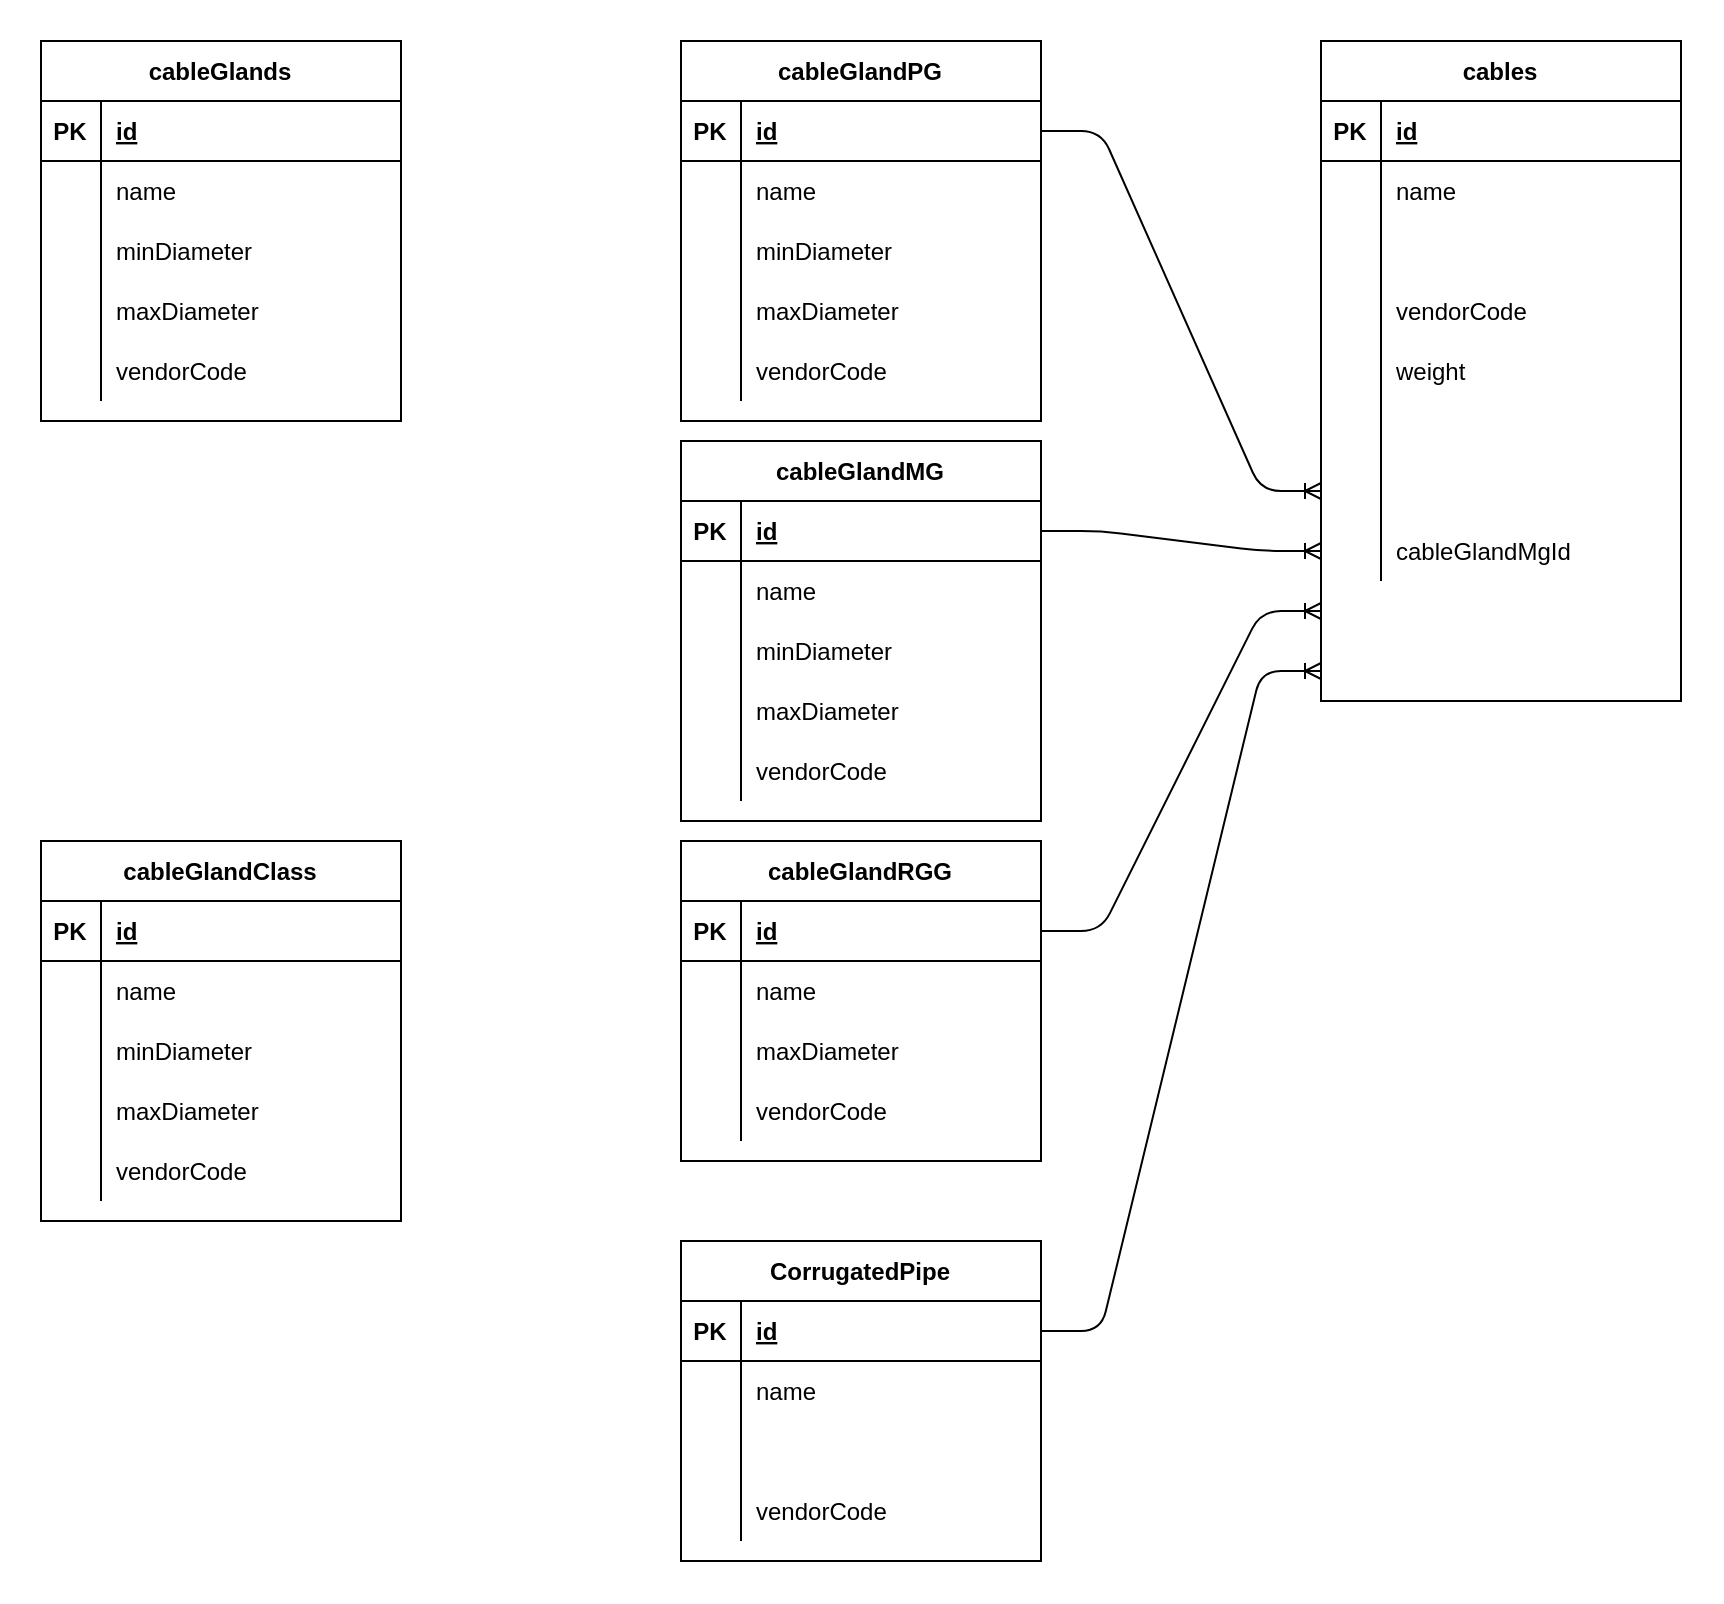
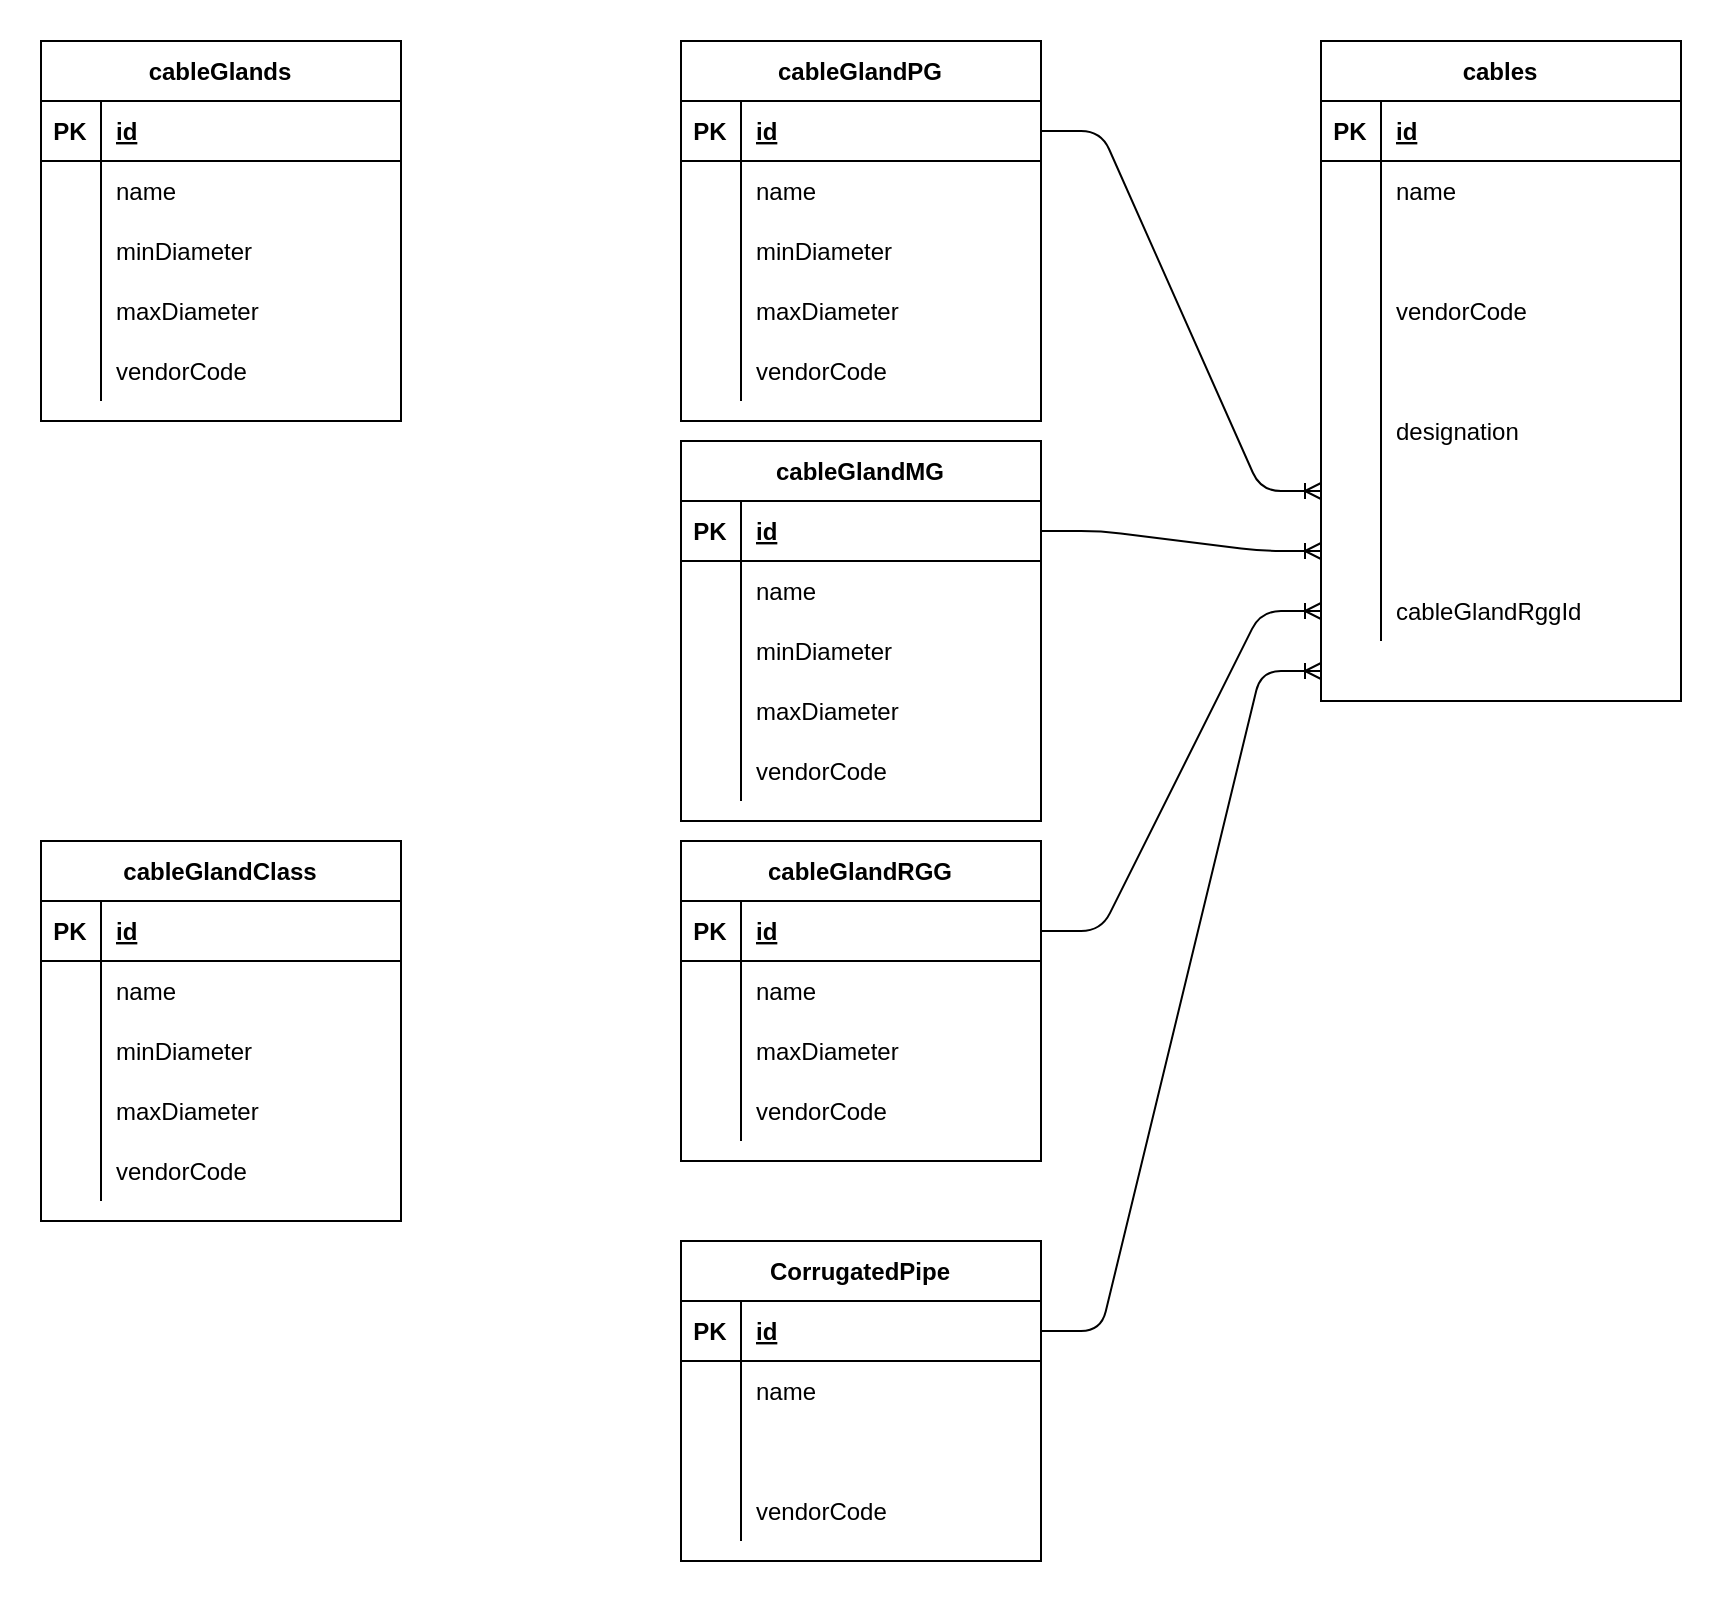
(1531, 371) -> none
none -> (1531, 431)
(1531, 551) -> none
none -> (1531, 611)
